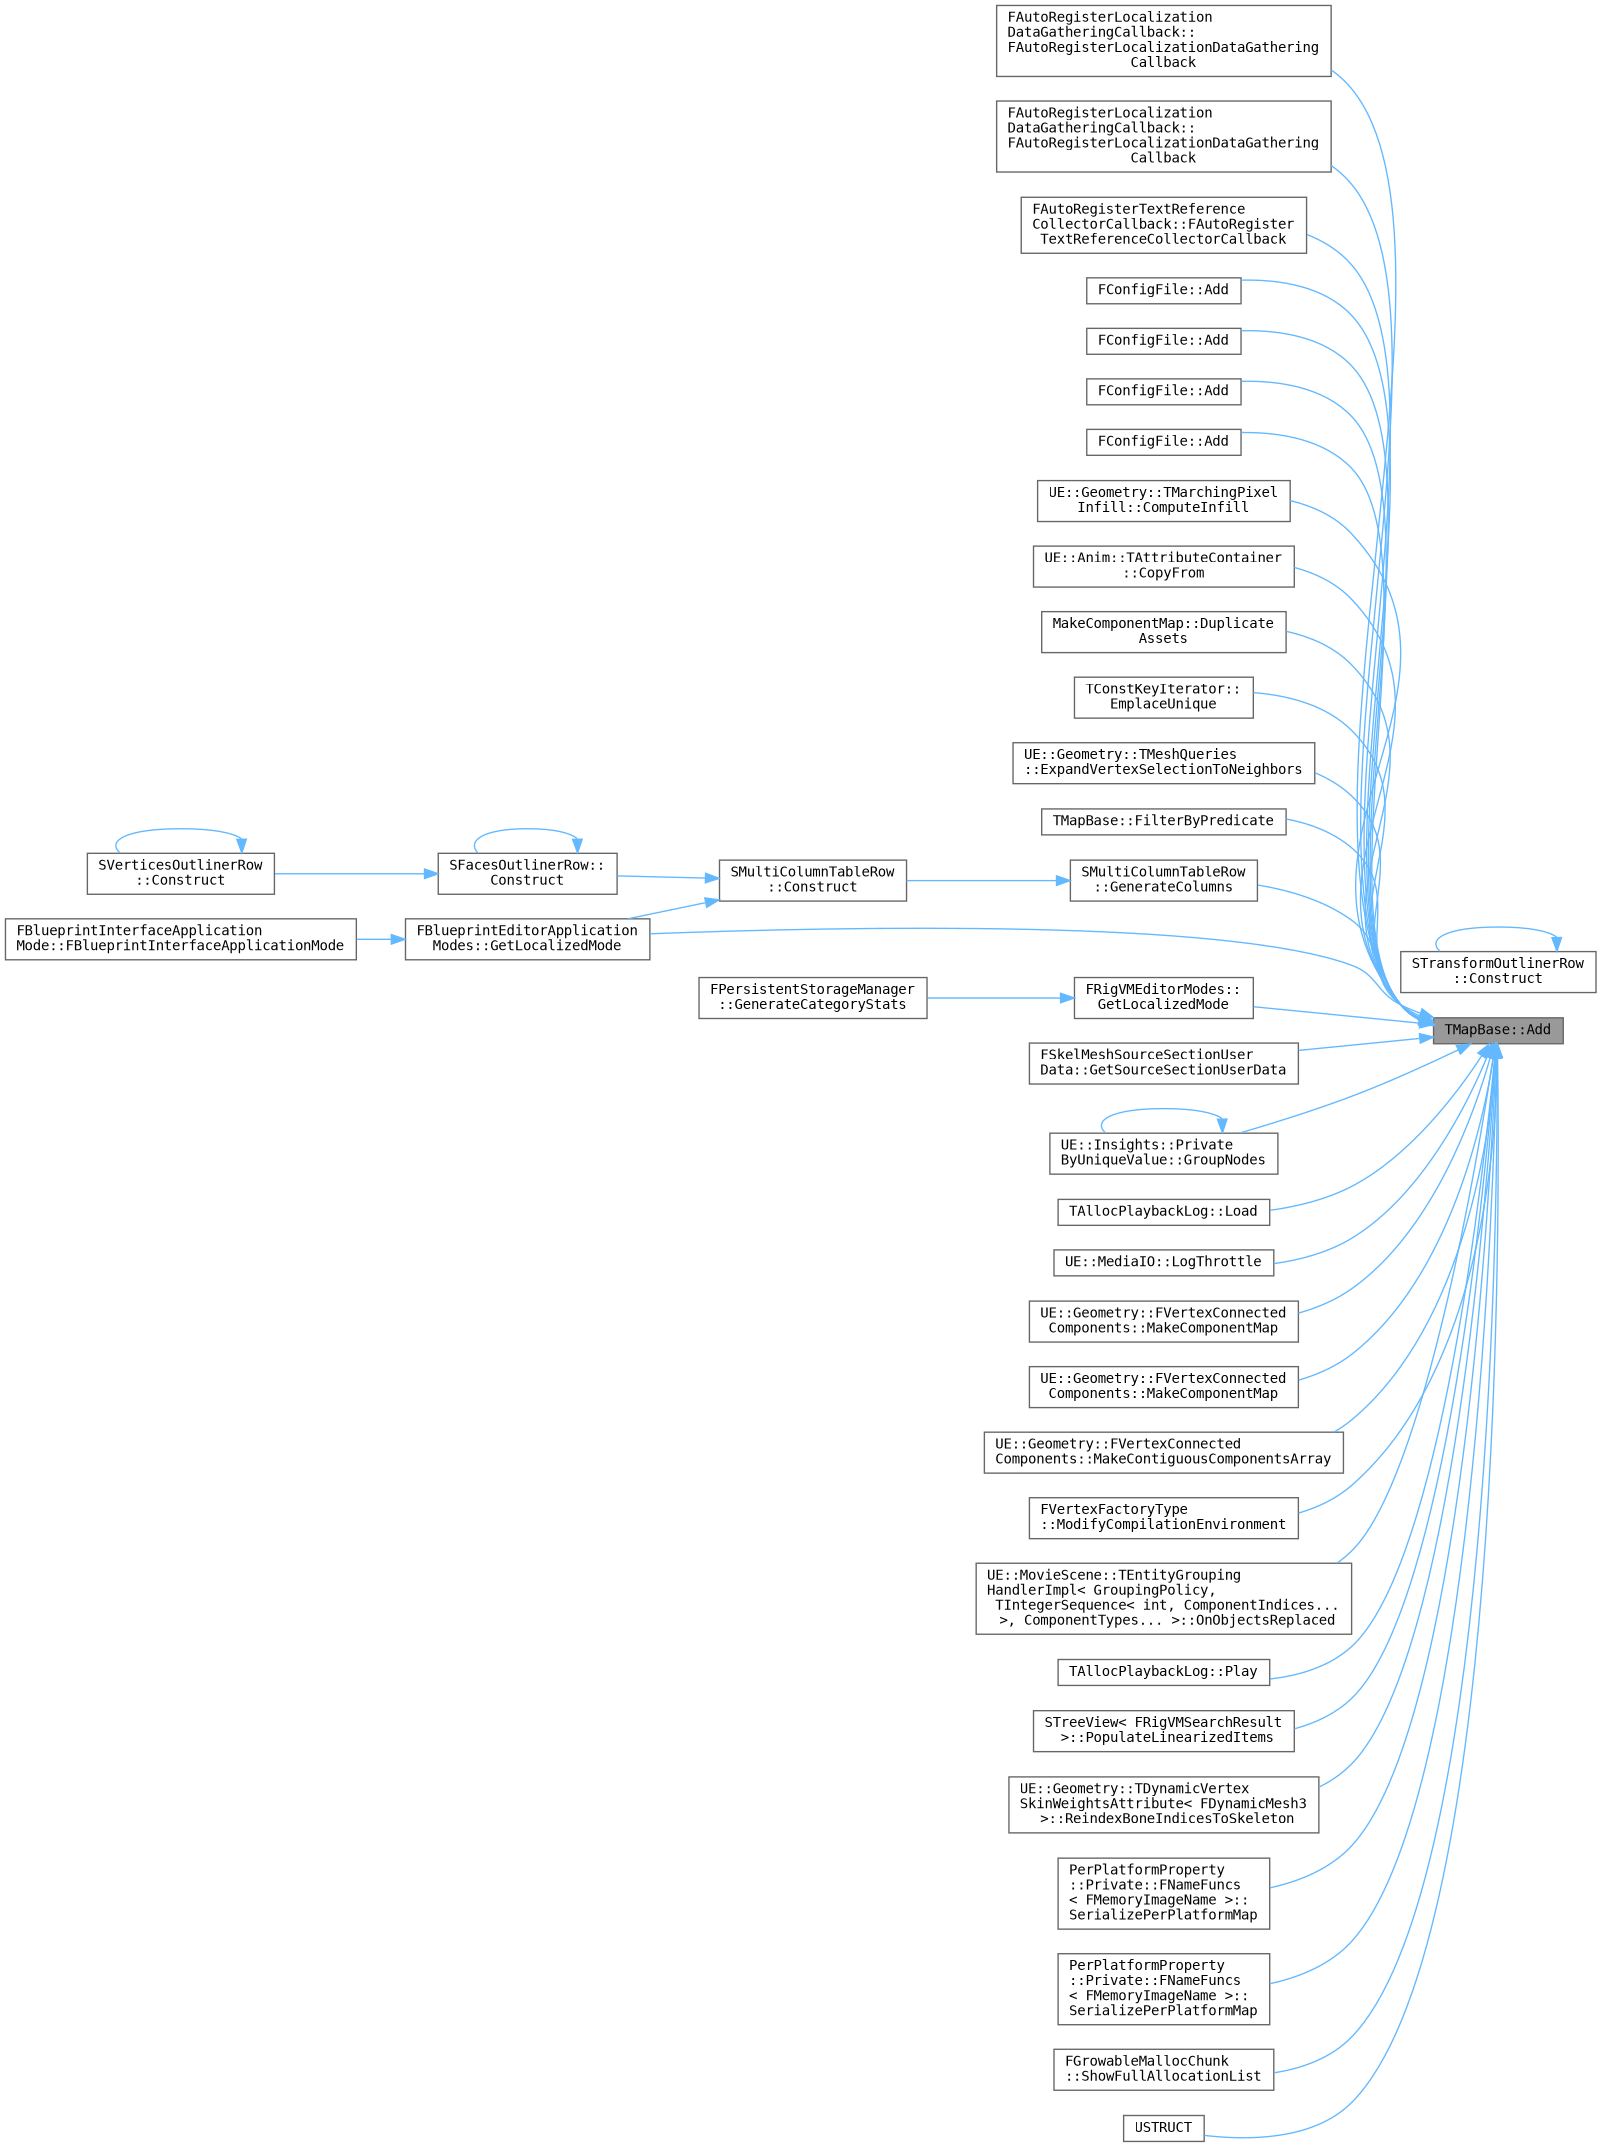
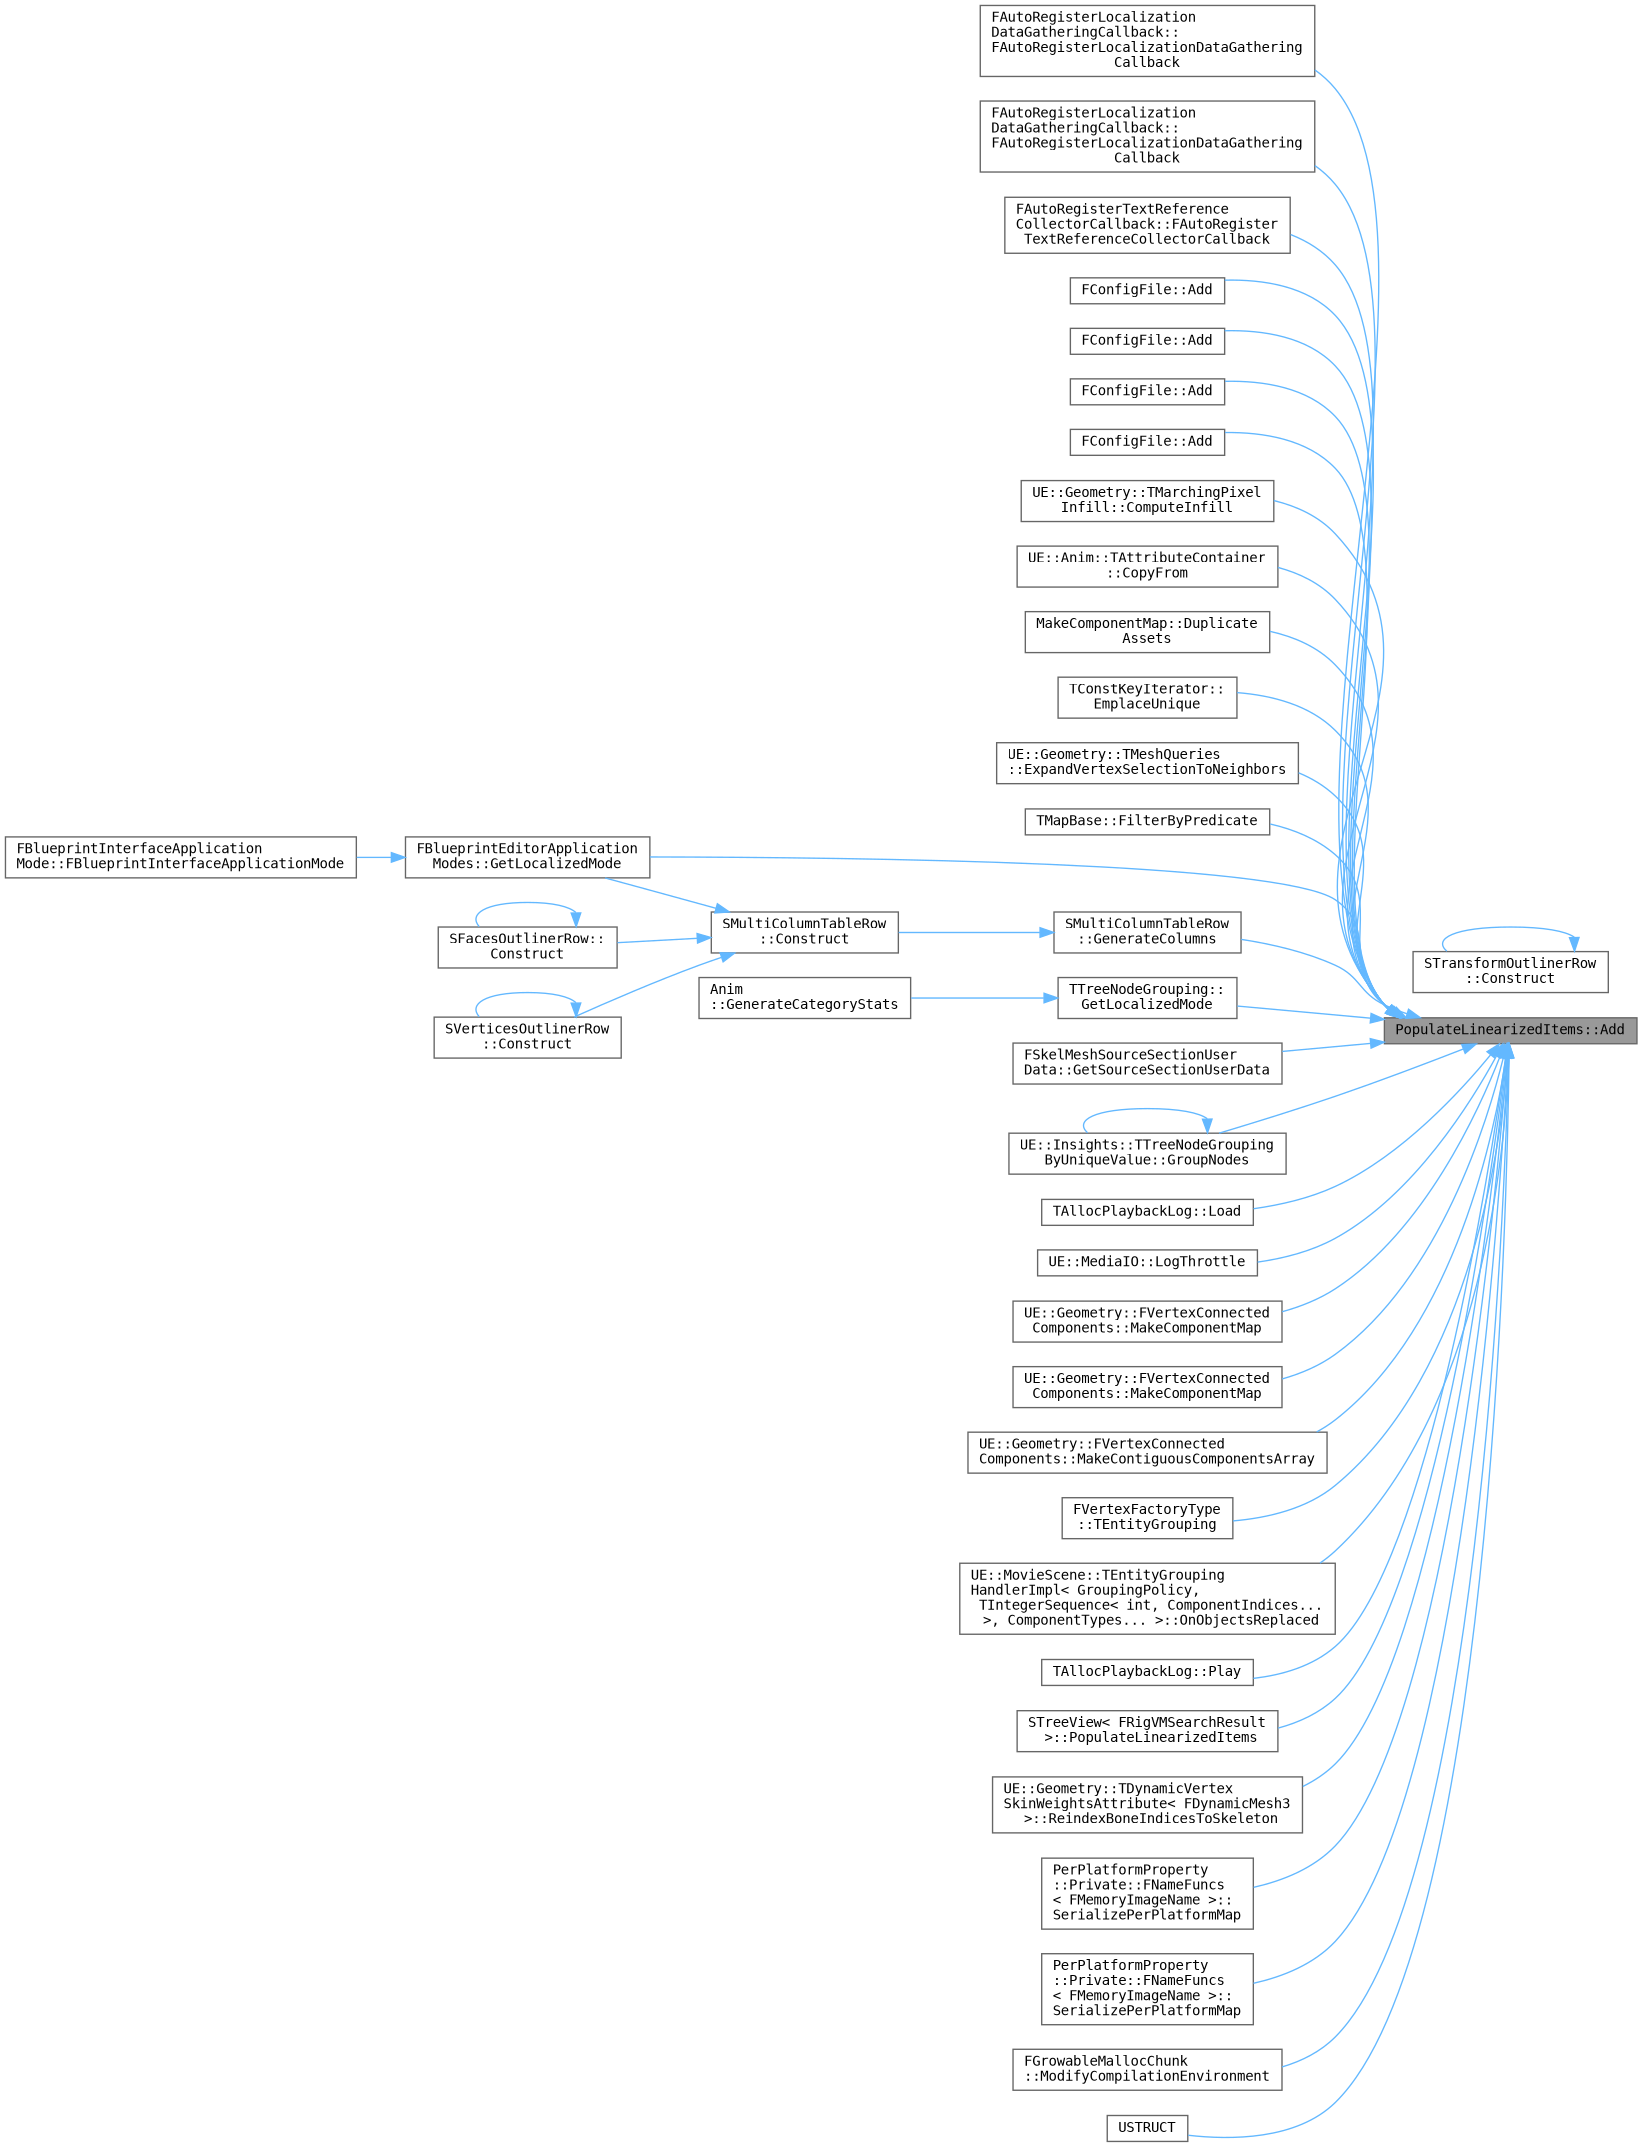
(350, 874) -> (647, 986)
(813, 998) -> (805, 998)
(1164, 998) -> (1148, 998)
(1498, 1031) -> (1511, 1031)
(1164, 1154) -> (1148, 1154)
(1164, 1518) -> (1148, 1518)
(1164, 2070) -> (1148, 2070)
